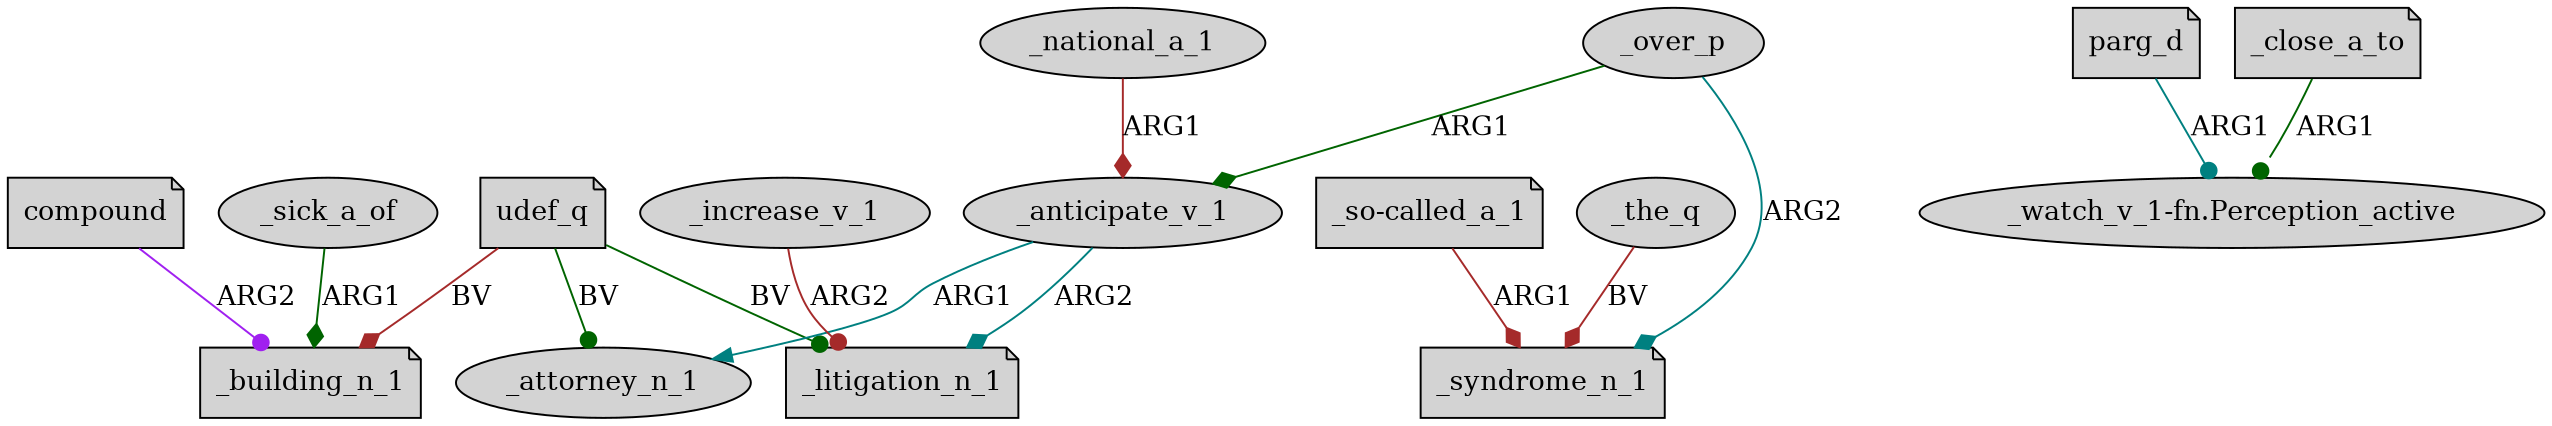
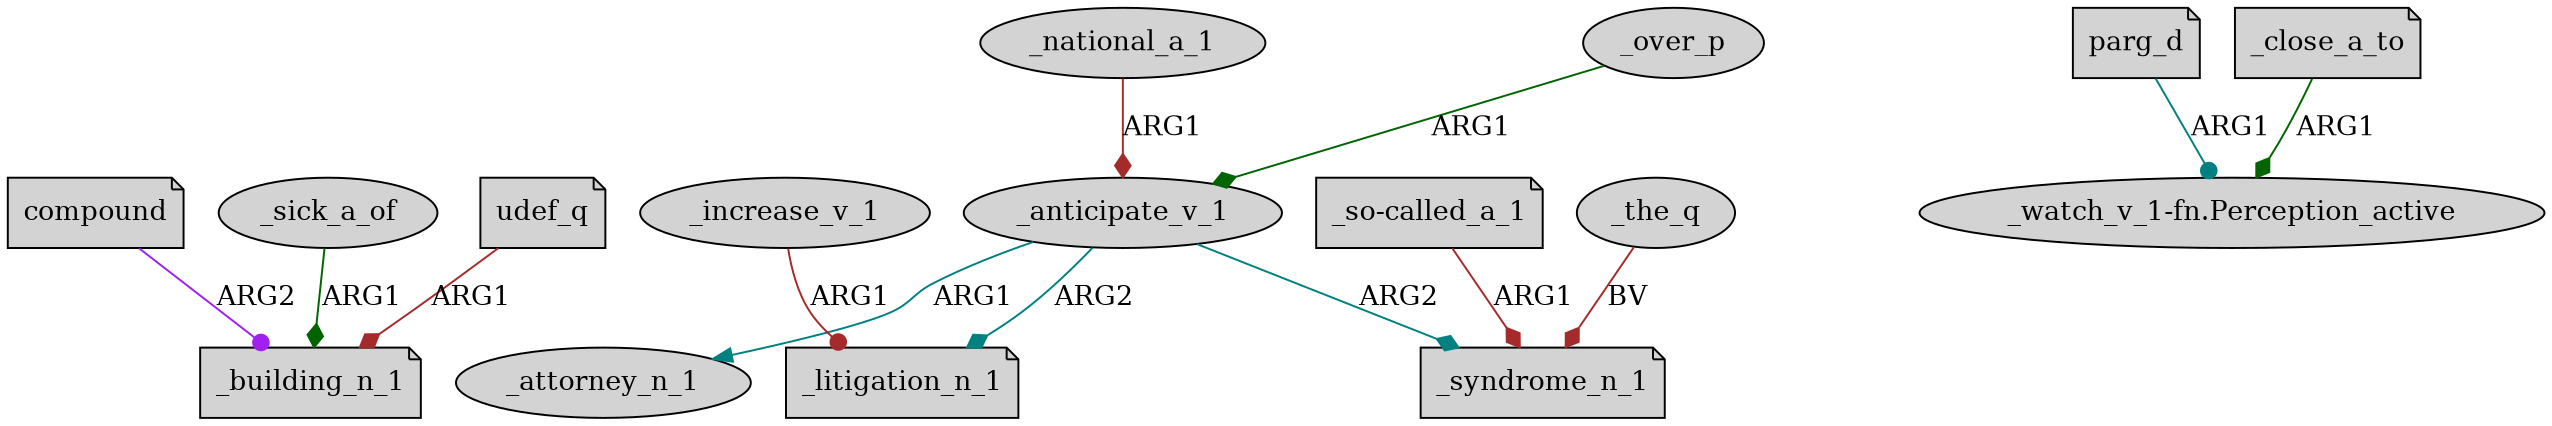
(2292, 119) -> (2292, 119)
(1760, 222) -> (1317, 291)
(570, 290) -> none
(709, 293) -> none
(472, 298) -> (472, 298)
(850, 298) -> (850, 298)
